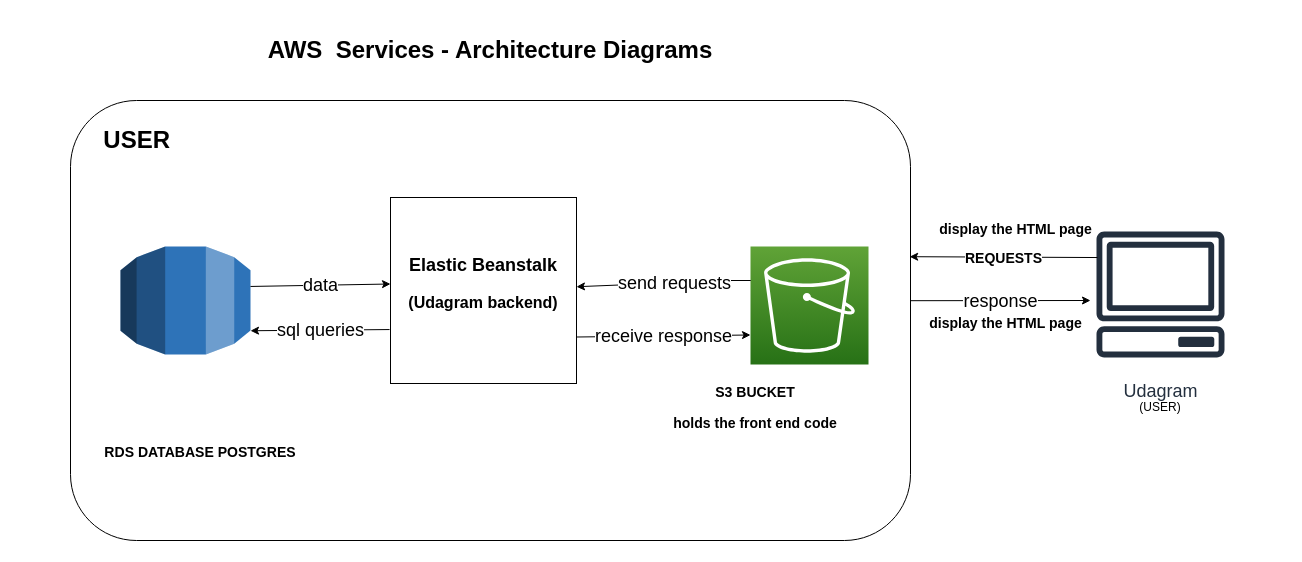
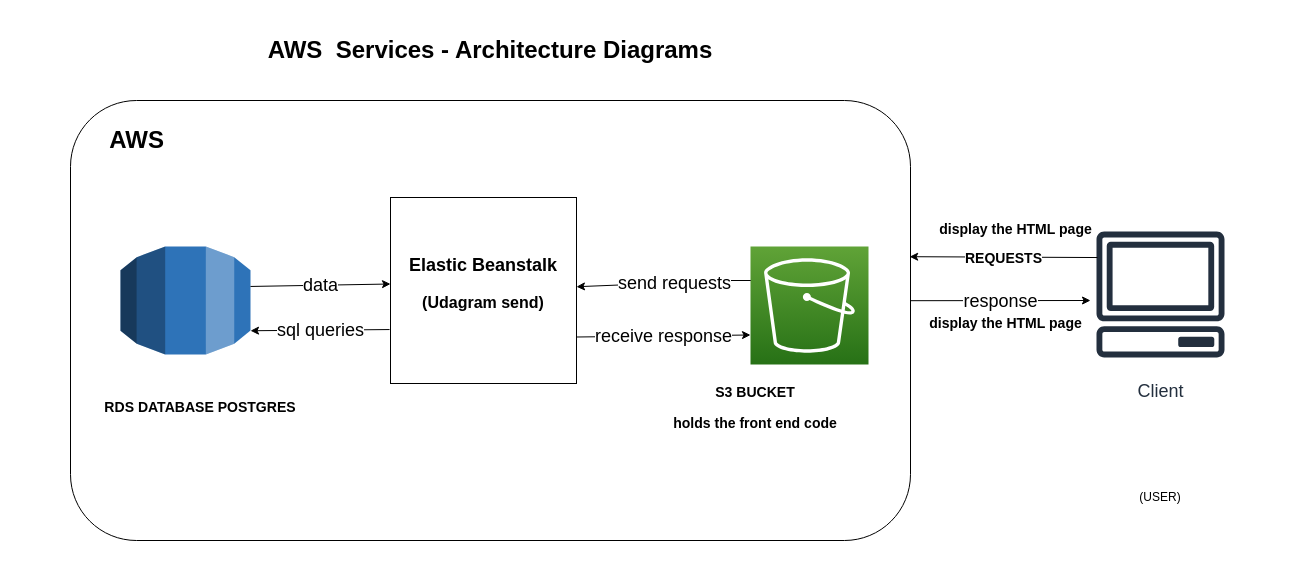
(141, 141) -> (141, 141)
(484, 285) -> (484, 285)
(1161, 392) -> (1161, 392)
(1161, 408) -> (1161, 498)
(201, 453) -> (201, 408)
